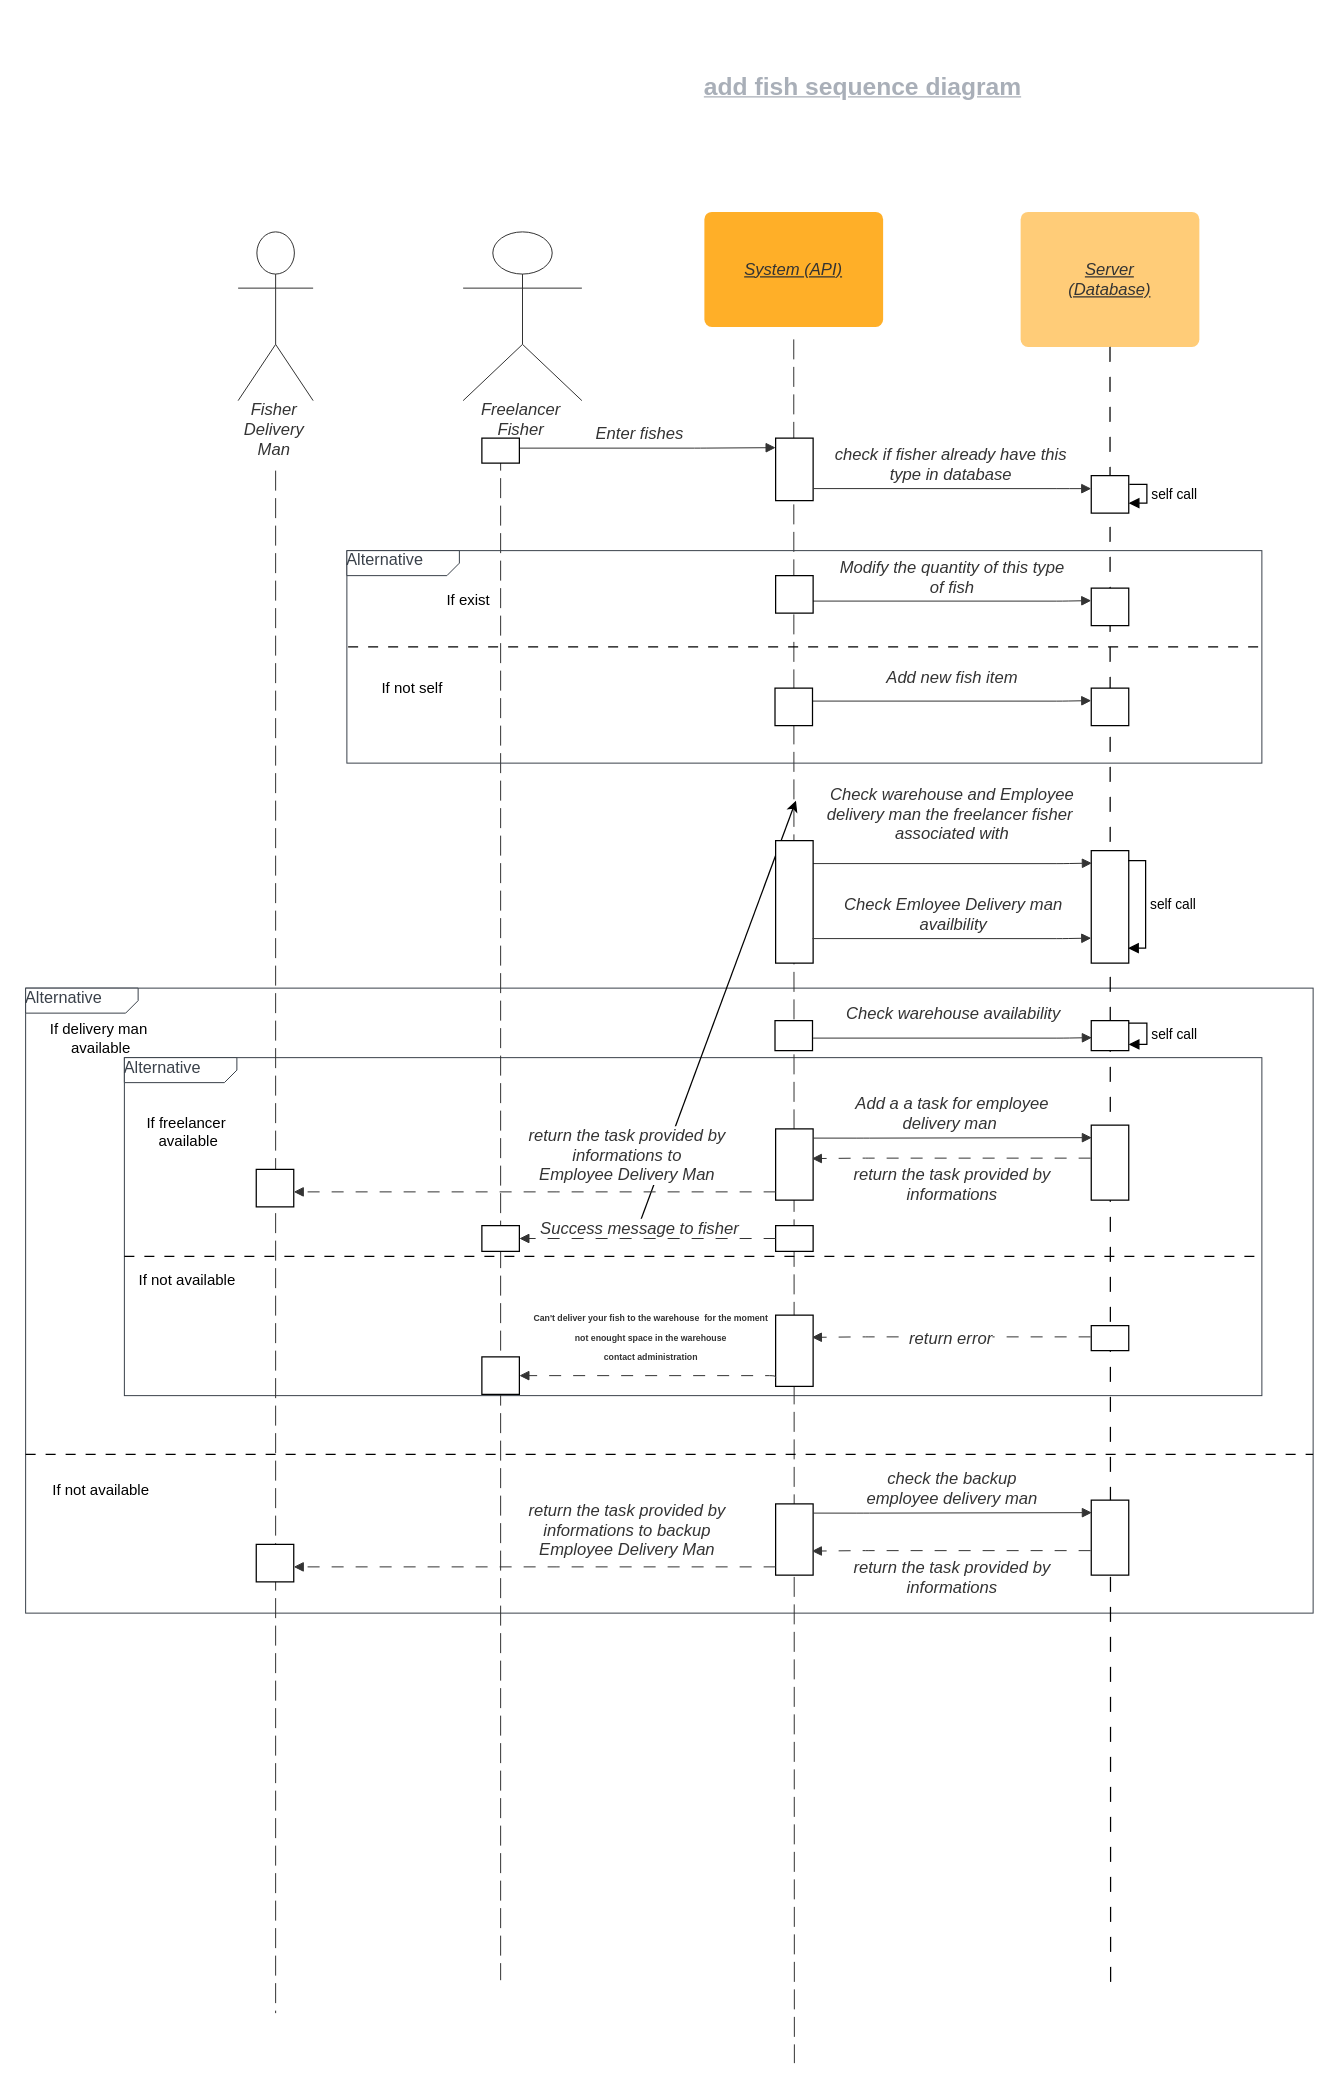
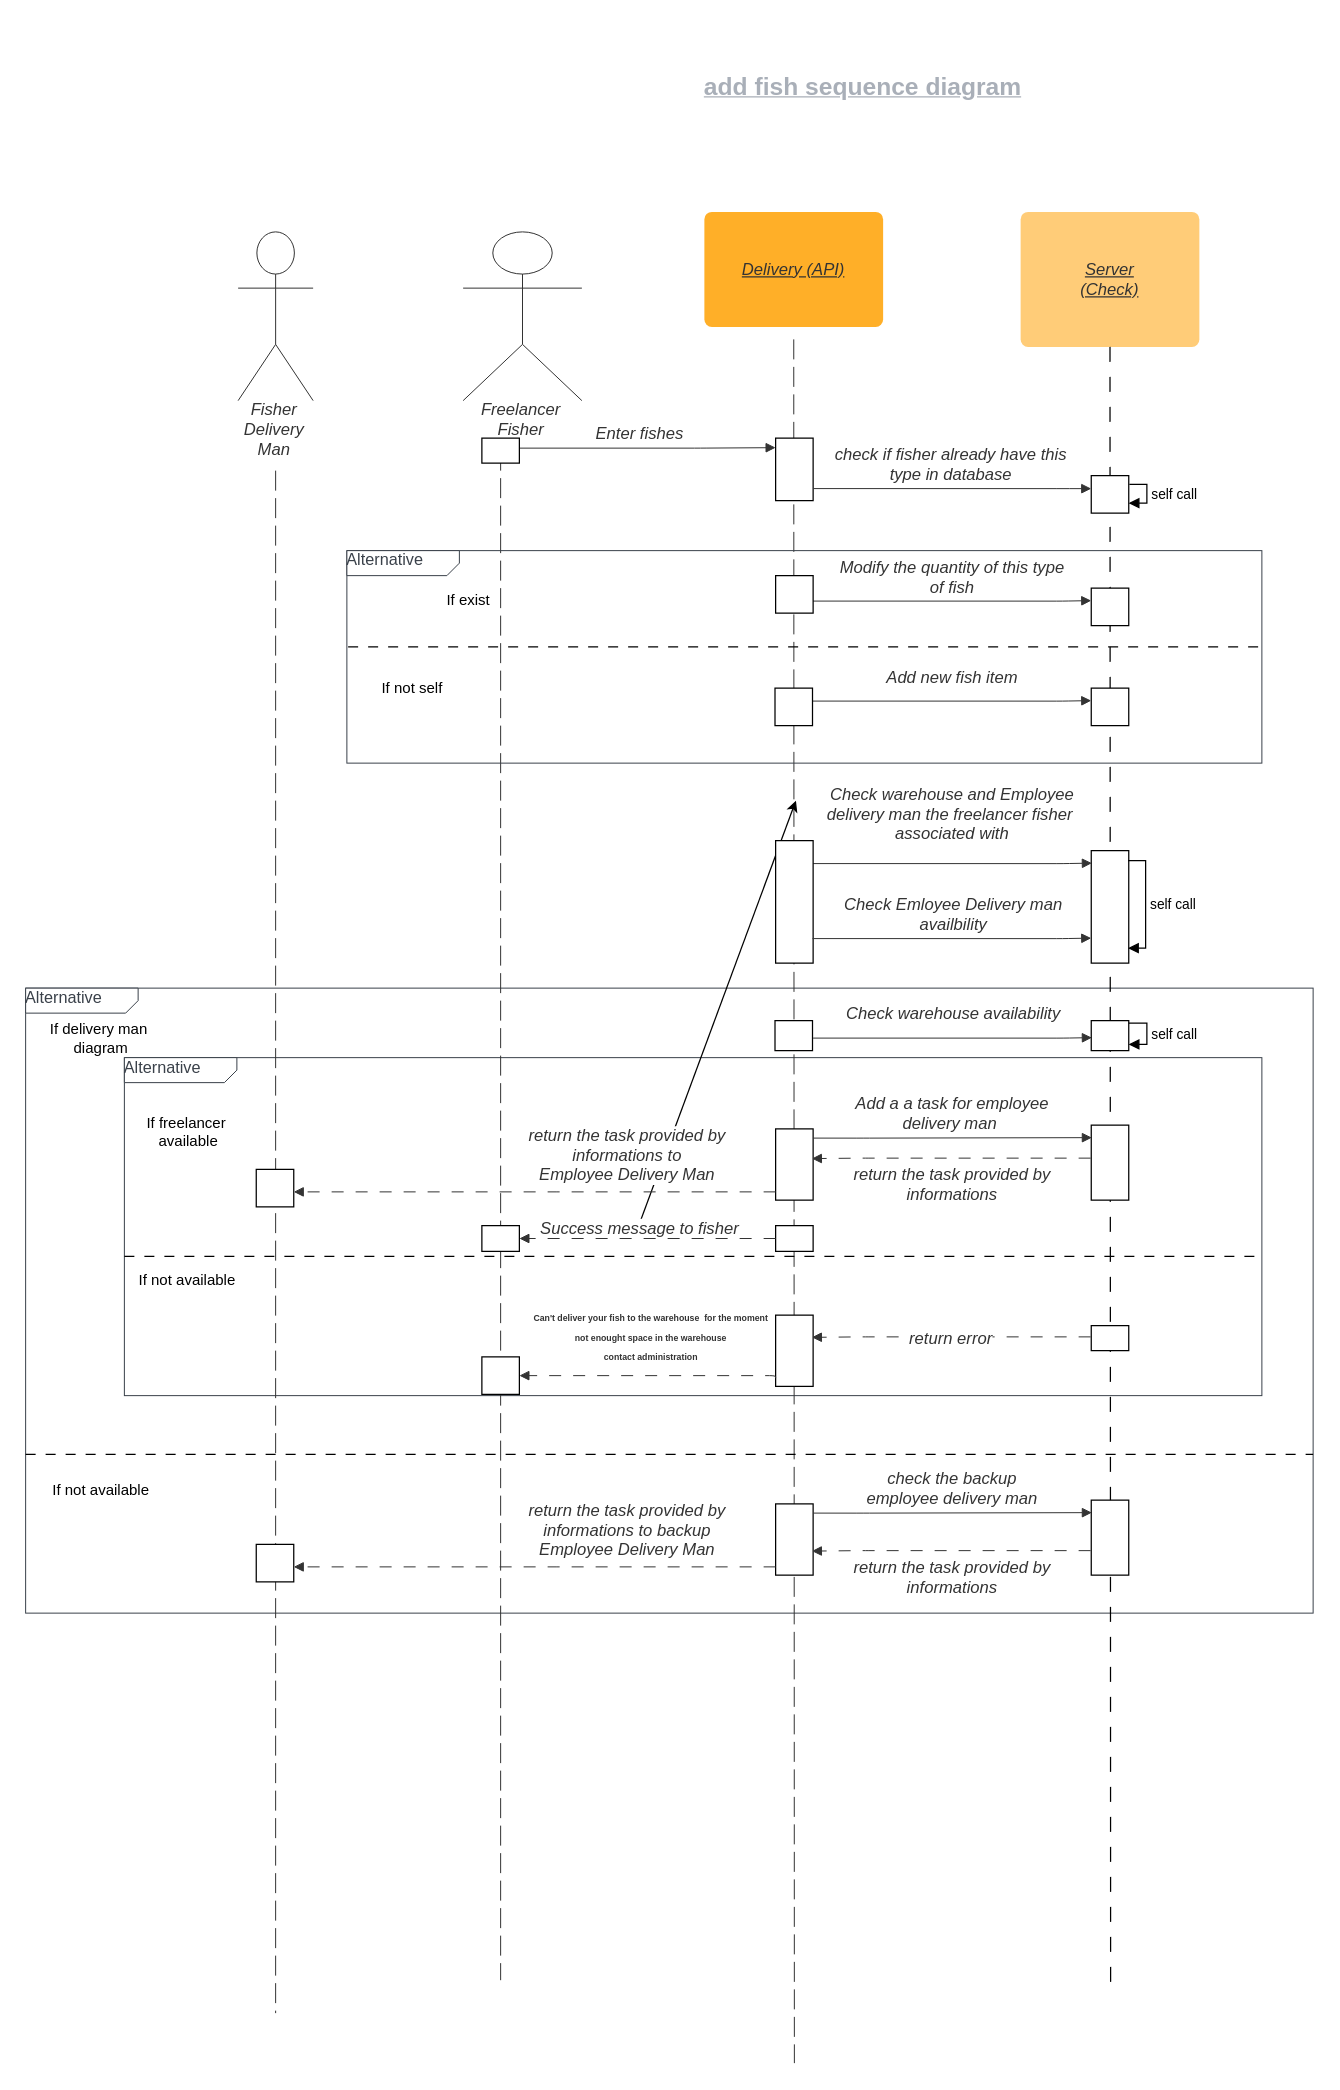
(794, 269) -> (794, 269)
(1110, 279) -> (1110, 279)
(101, 1038) -> (101, 1038)
